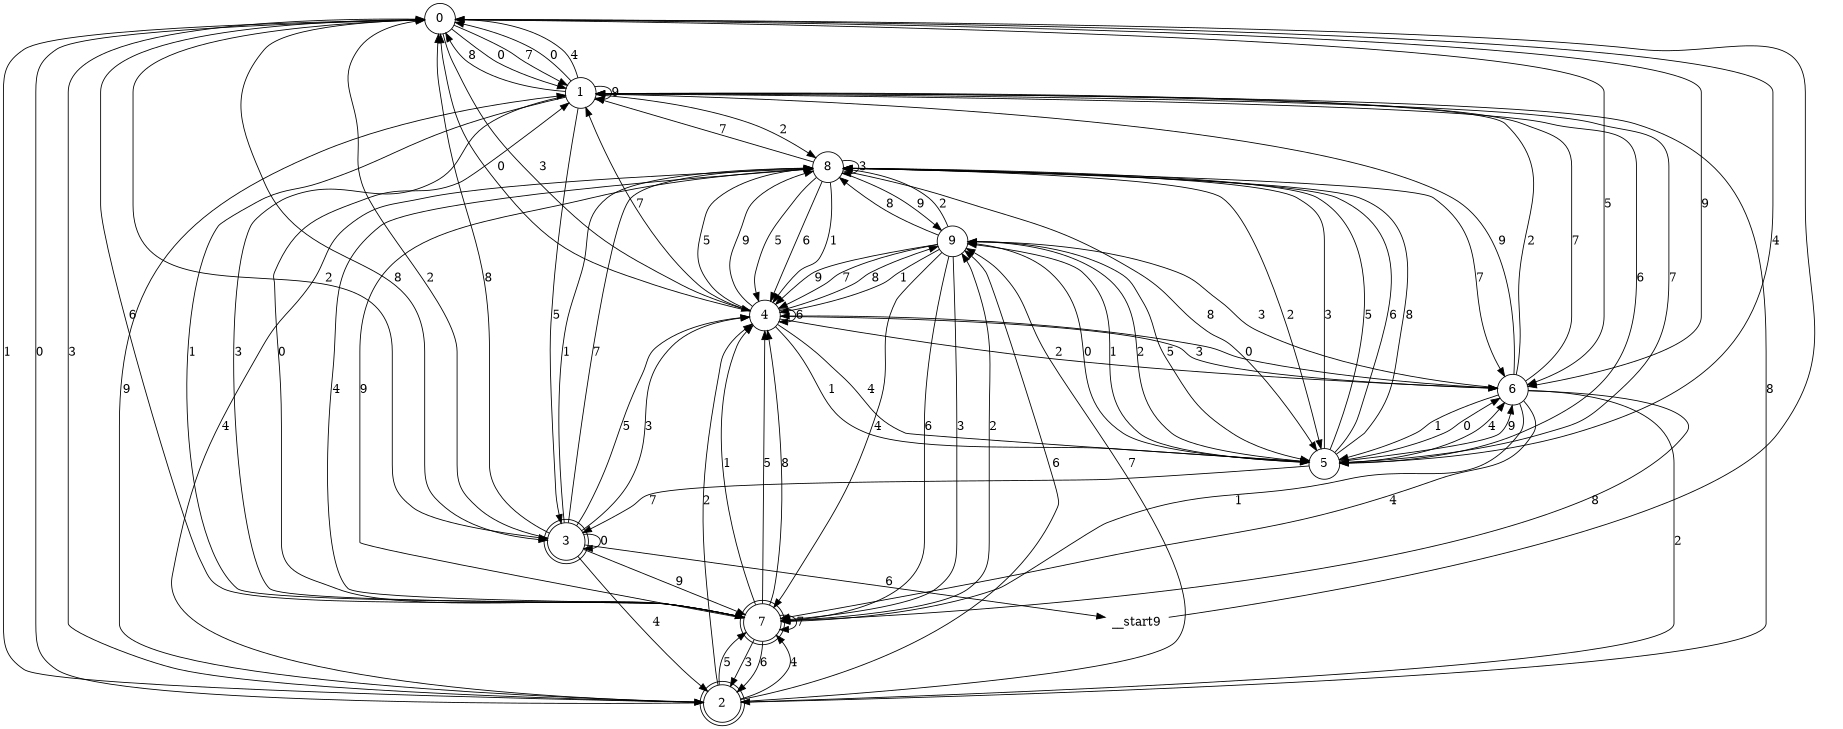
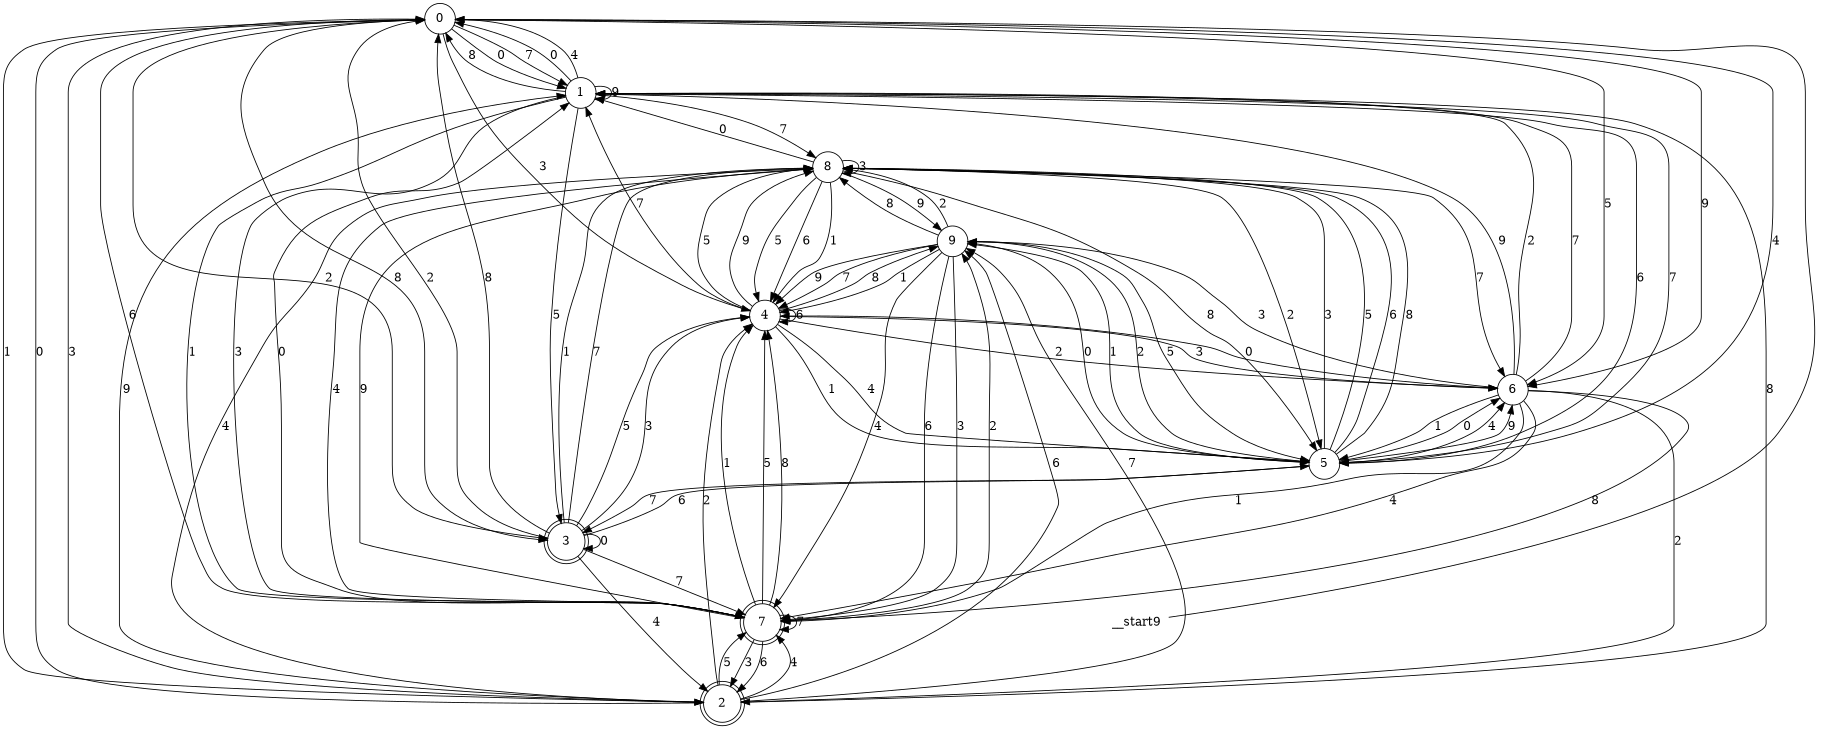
(723, 130) -> (723, 130)
(784, 130) -> (784, 130)
(544, 233) -> none
(841, 581) -> (938, 482)
(680, 582) -> (680, 582)
